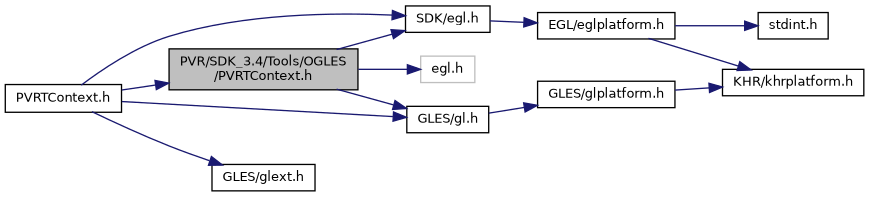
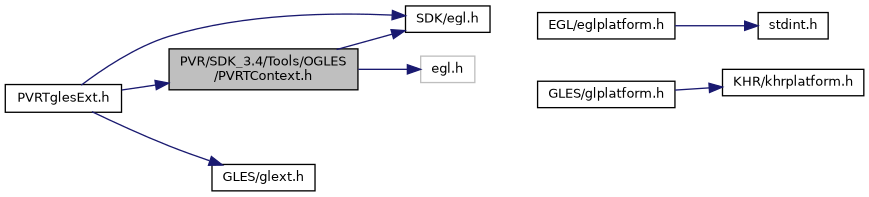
(507, 22) -> none
(693, 52) -> none
(63, 98) -> (63, 98)
(448, 120) -> none
